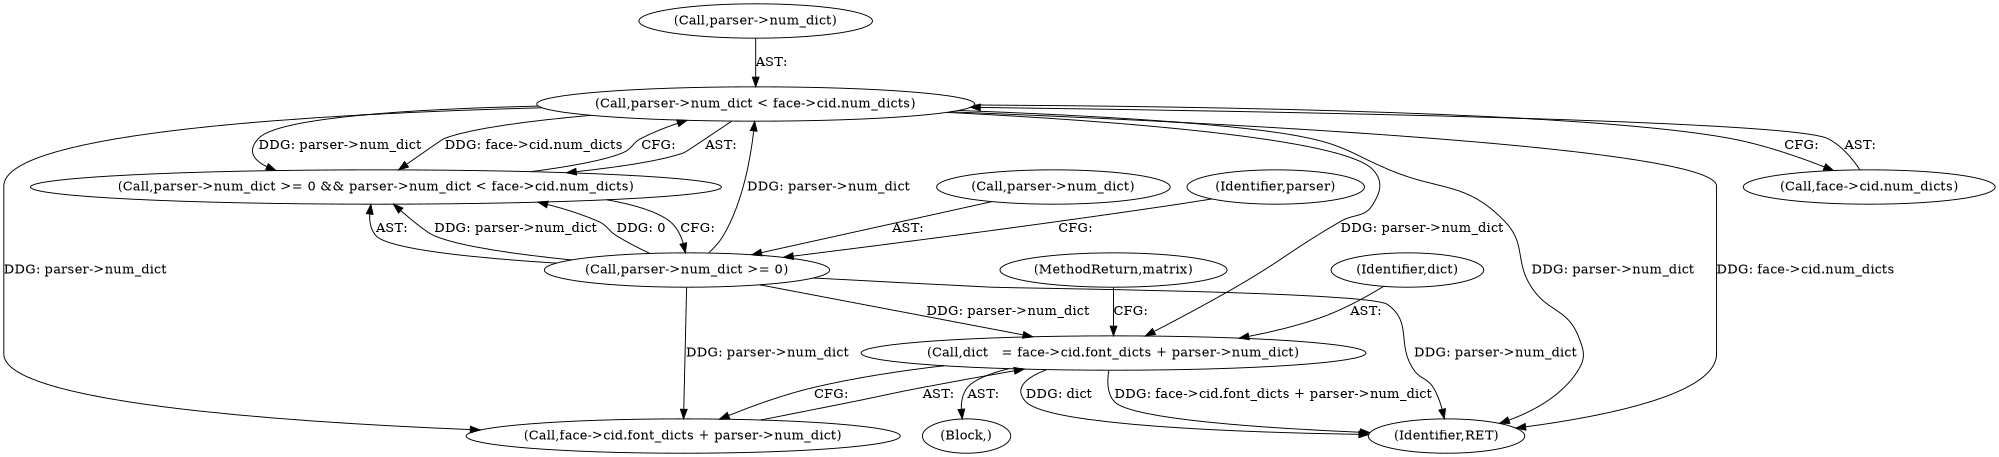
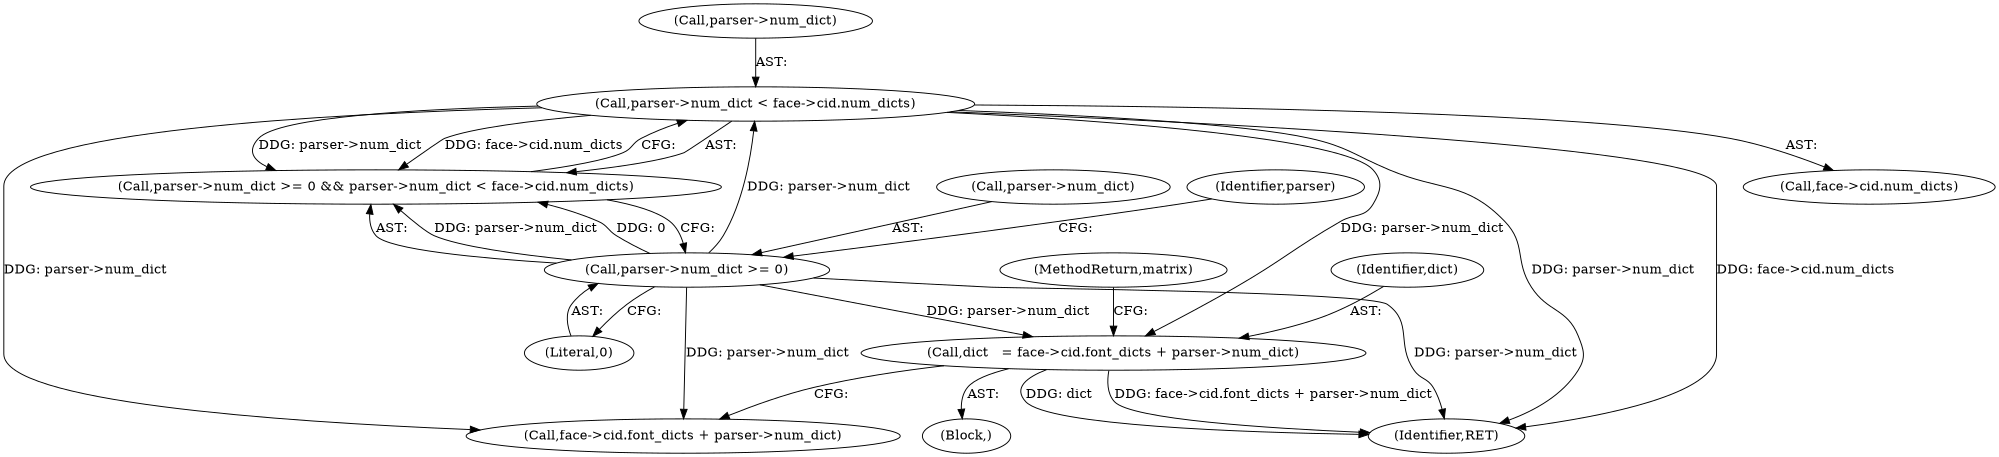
(1427, 116) -> none
(1804, 146) -> (1804, 146)
none -> (579, 353)
(888, 394) -> none
